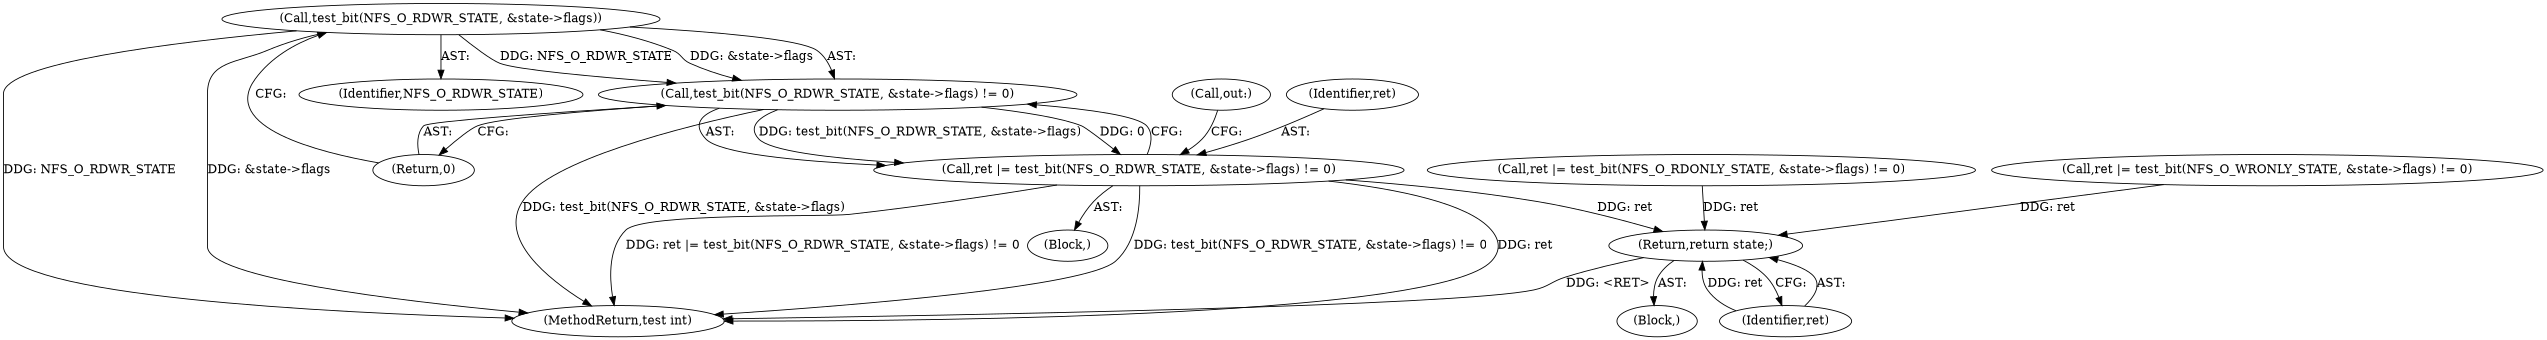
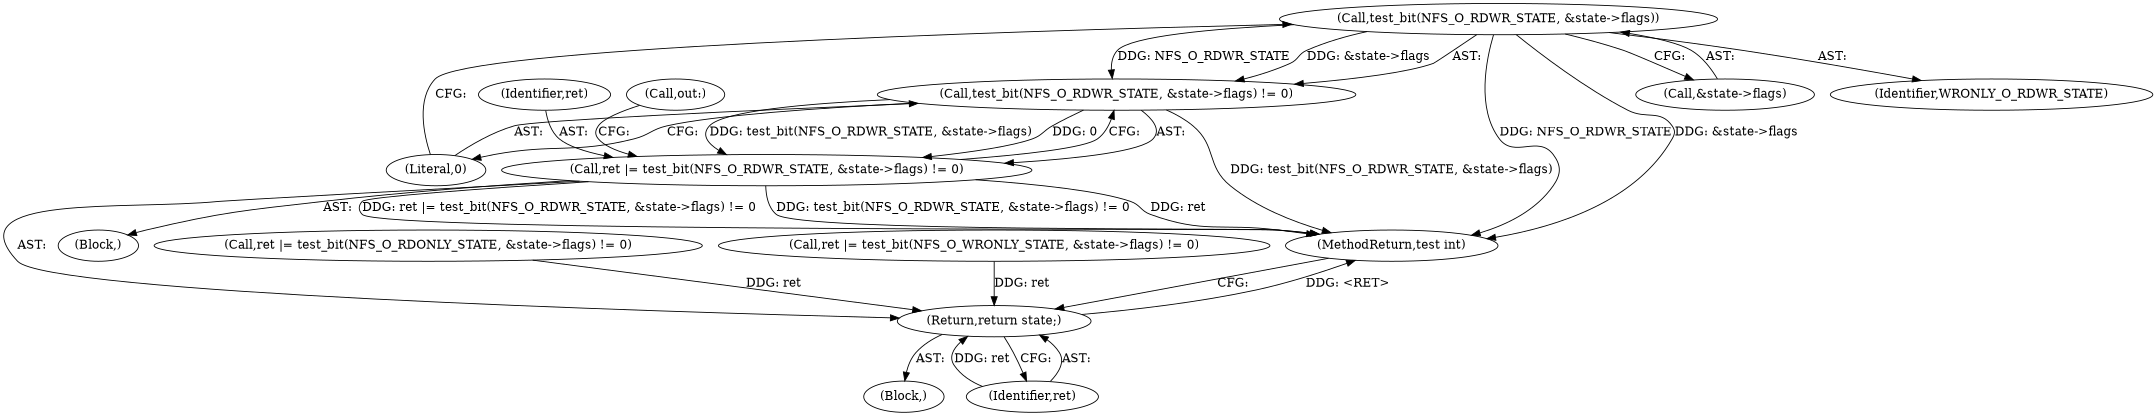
(441, 95) -> (1992, 95)
none -> (1725, 95)
(424, 170) -> (436, 170)
(1625, 208) -> (34, 246)
none -> (1196, 283)
